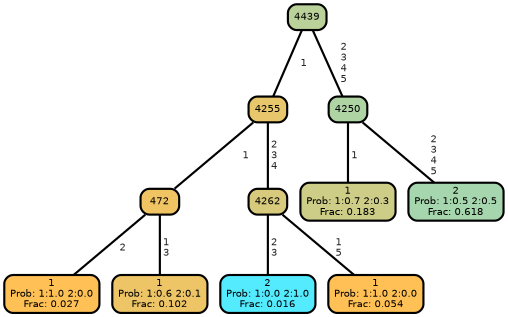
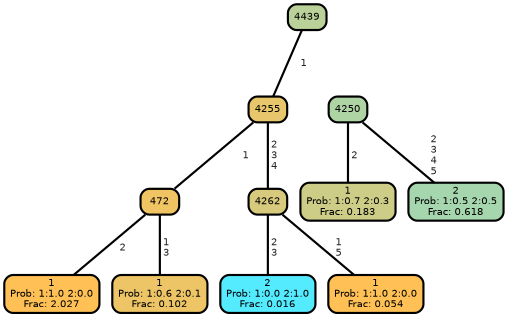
(328, 63) -> none
(353, 156) -> (353, 156)
(52, 294) -> (52, 294)
